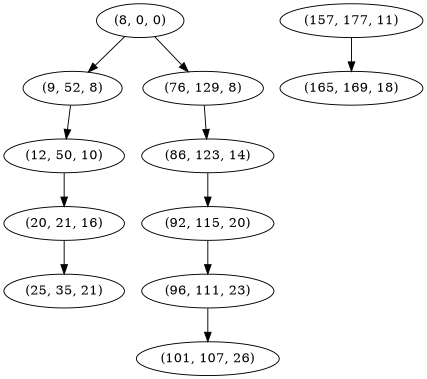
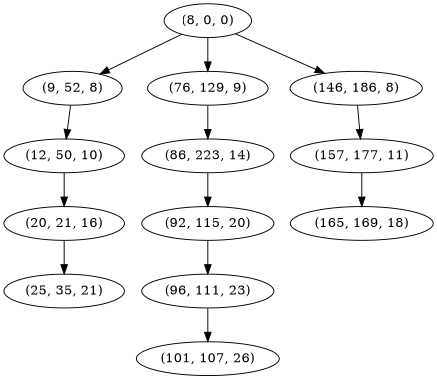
(203, 88) -> (208, 88)
none -> (356, 88)
(208, 156) -> (208, 156)
